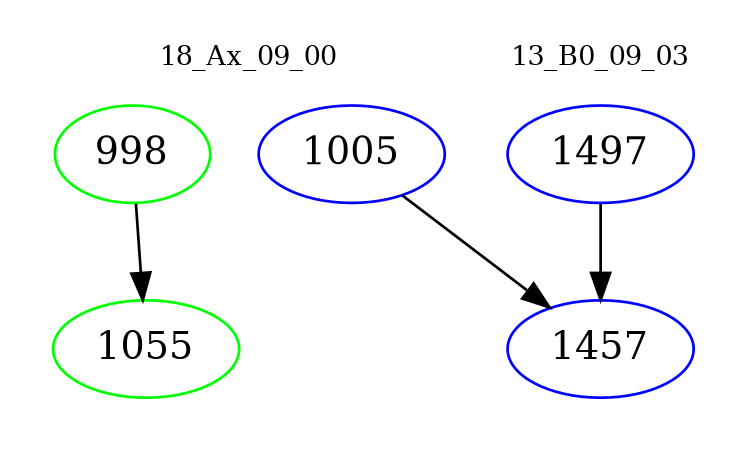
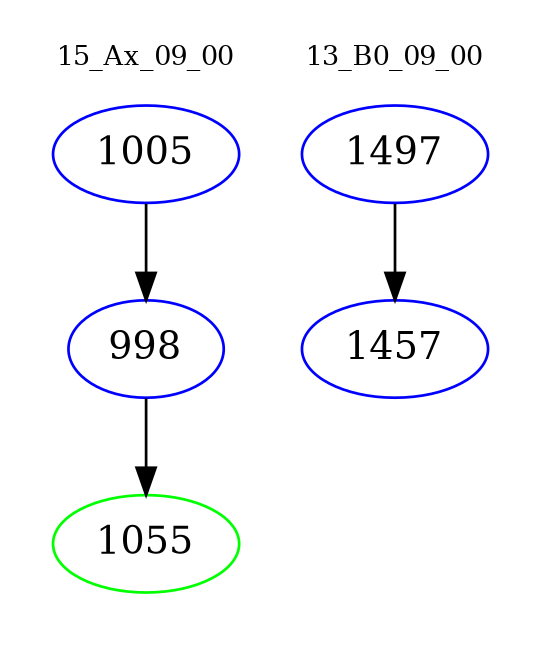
(249, 58) -> (146, 58)
(601, 58) -> (395, 58)
(133, 154) -> (146, 349)
(449, 231) -> (146, 238)
